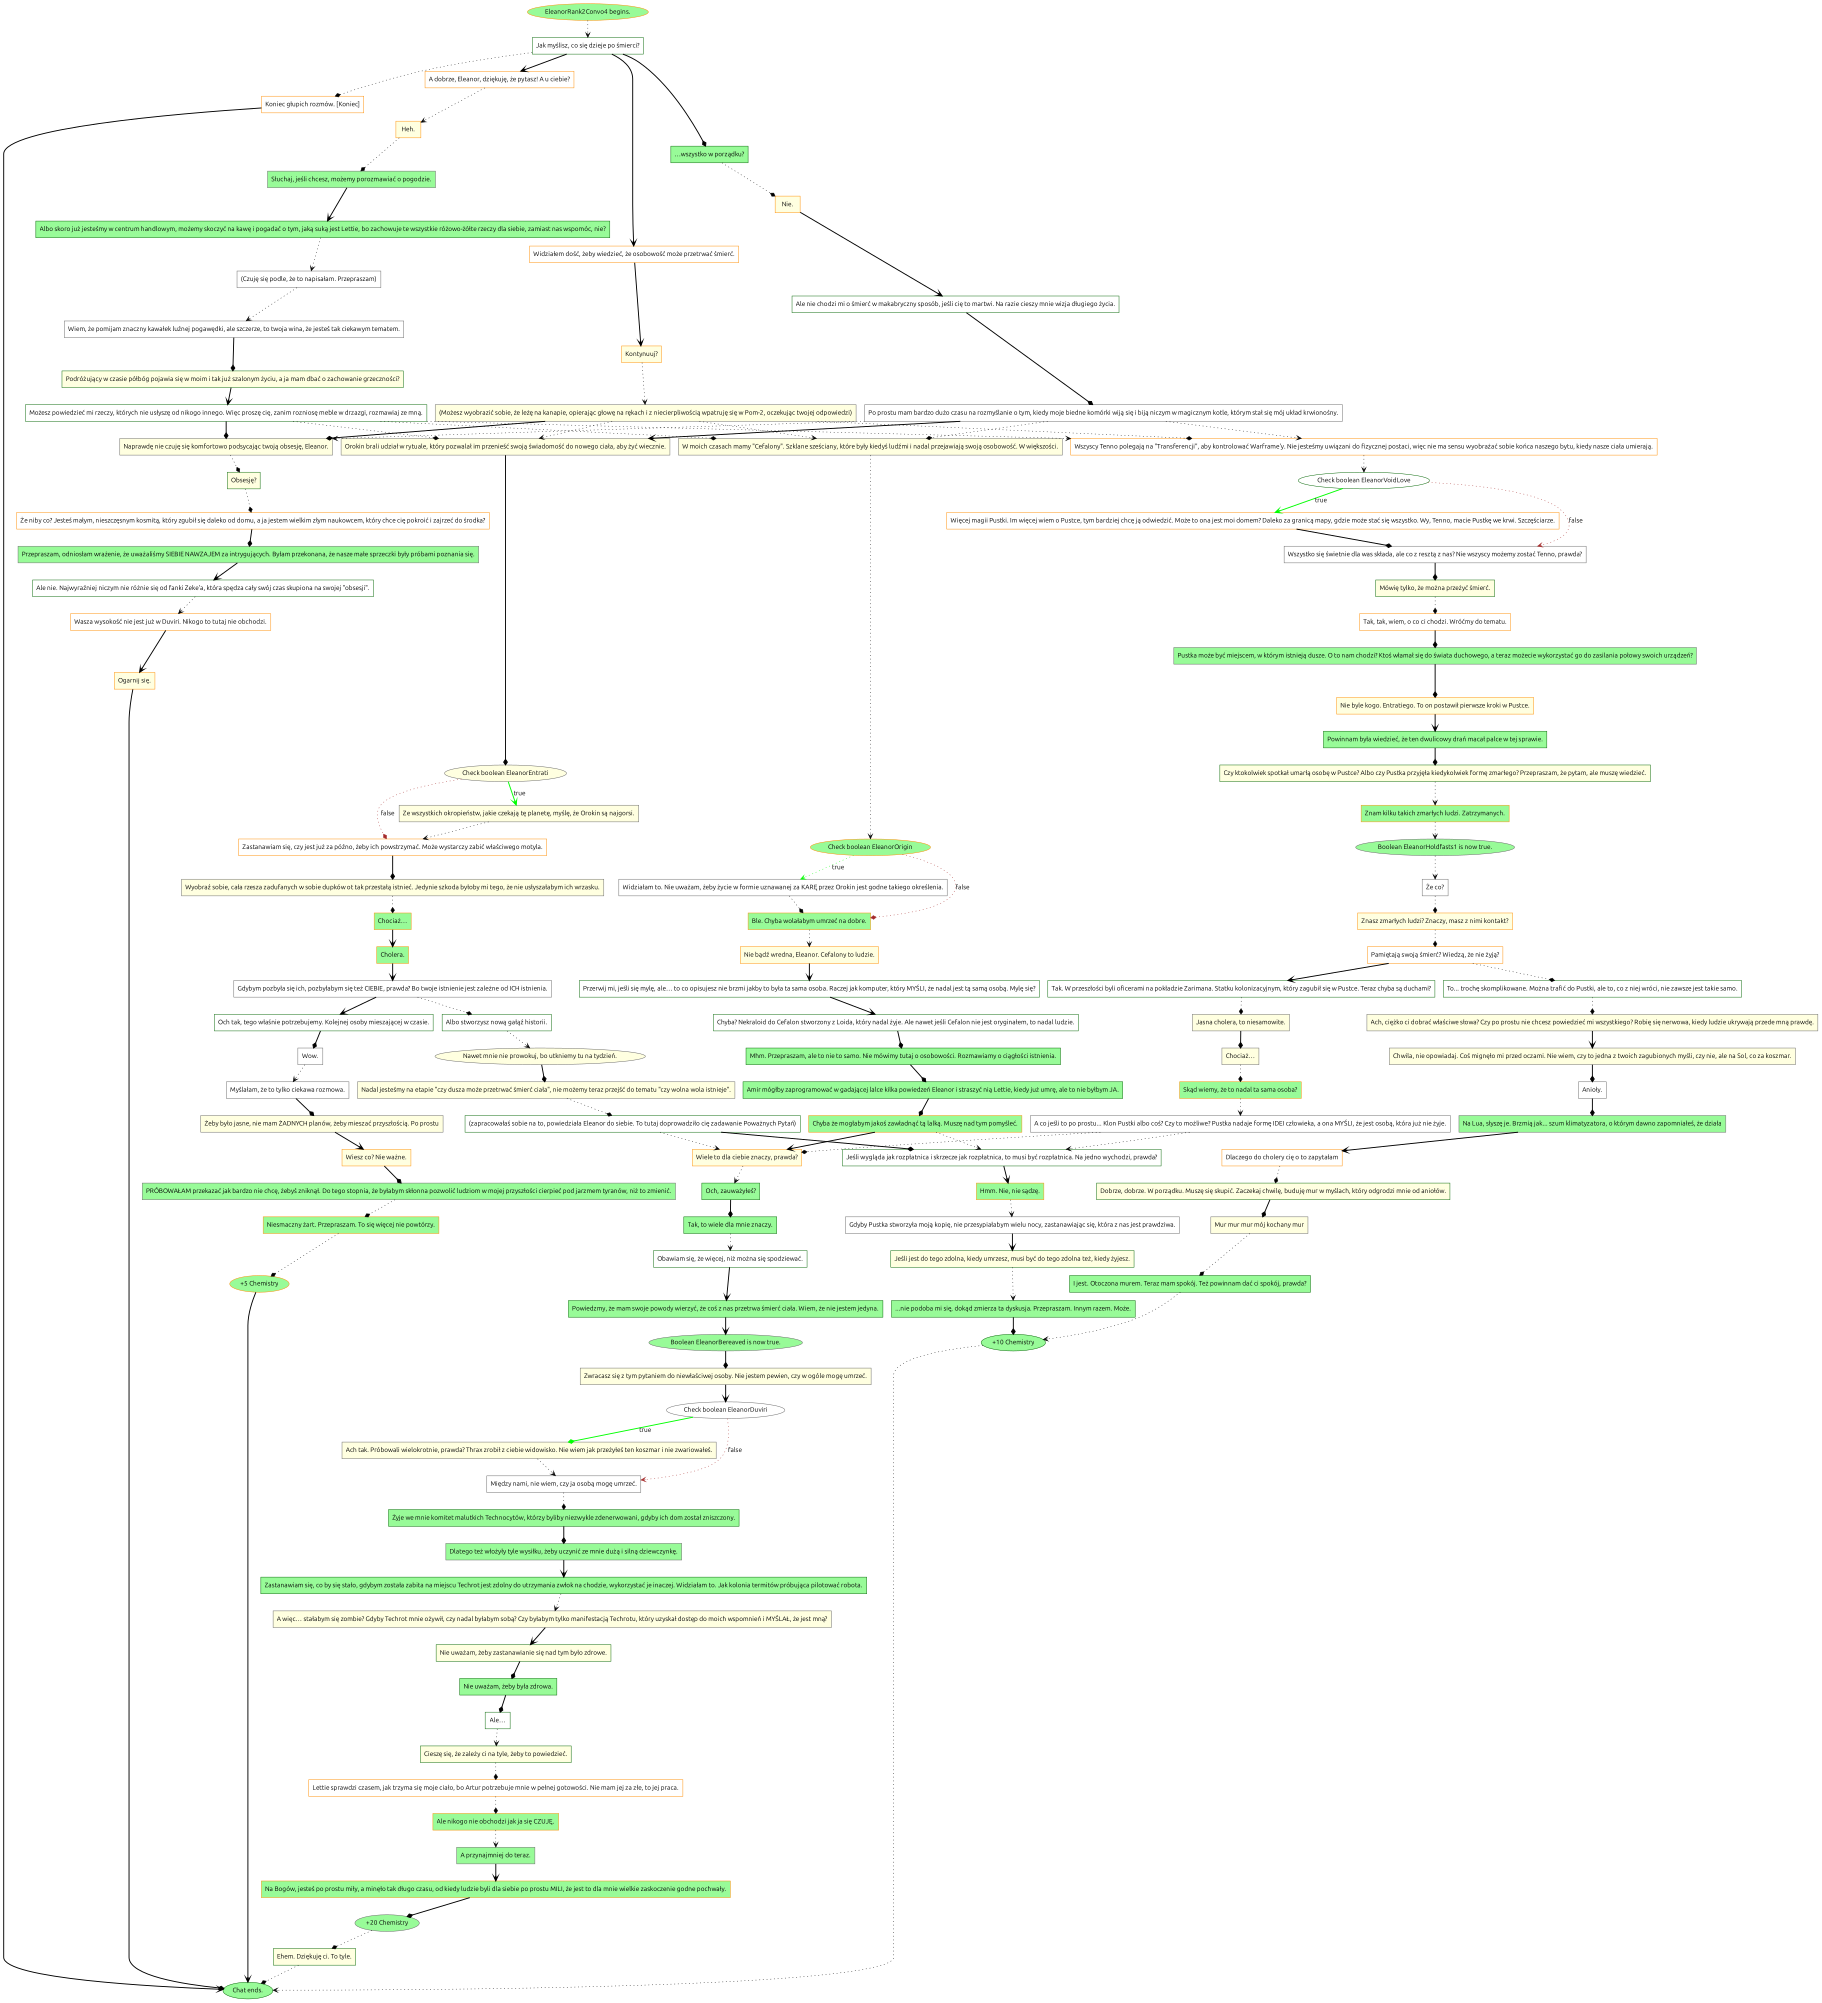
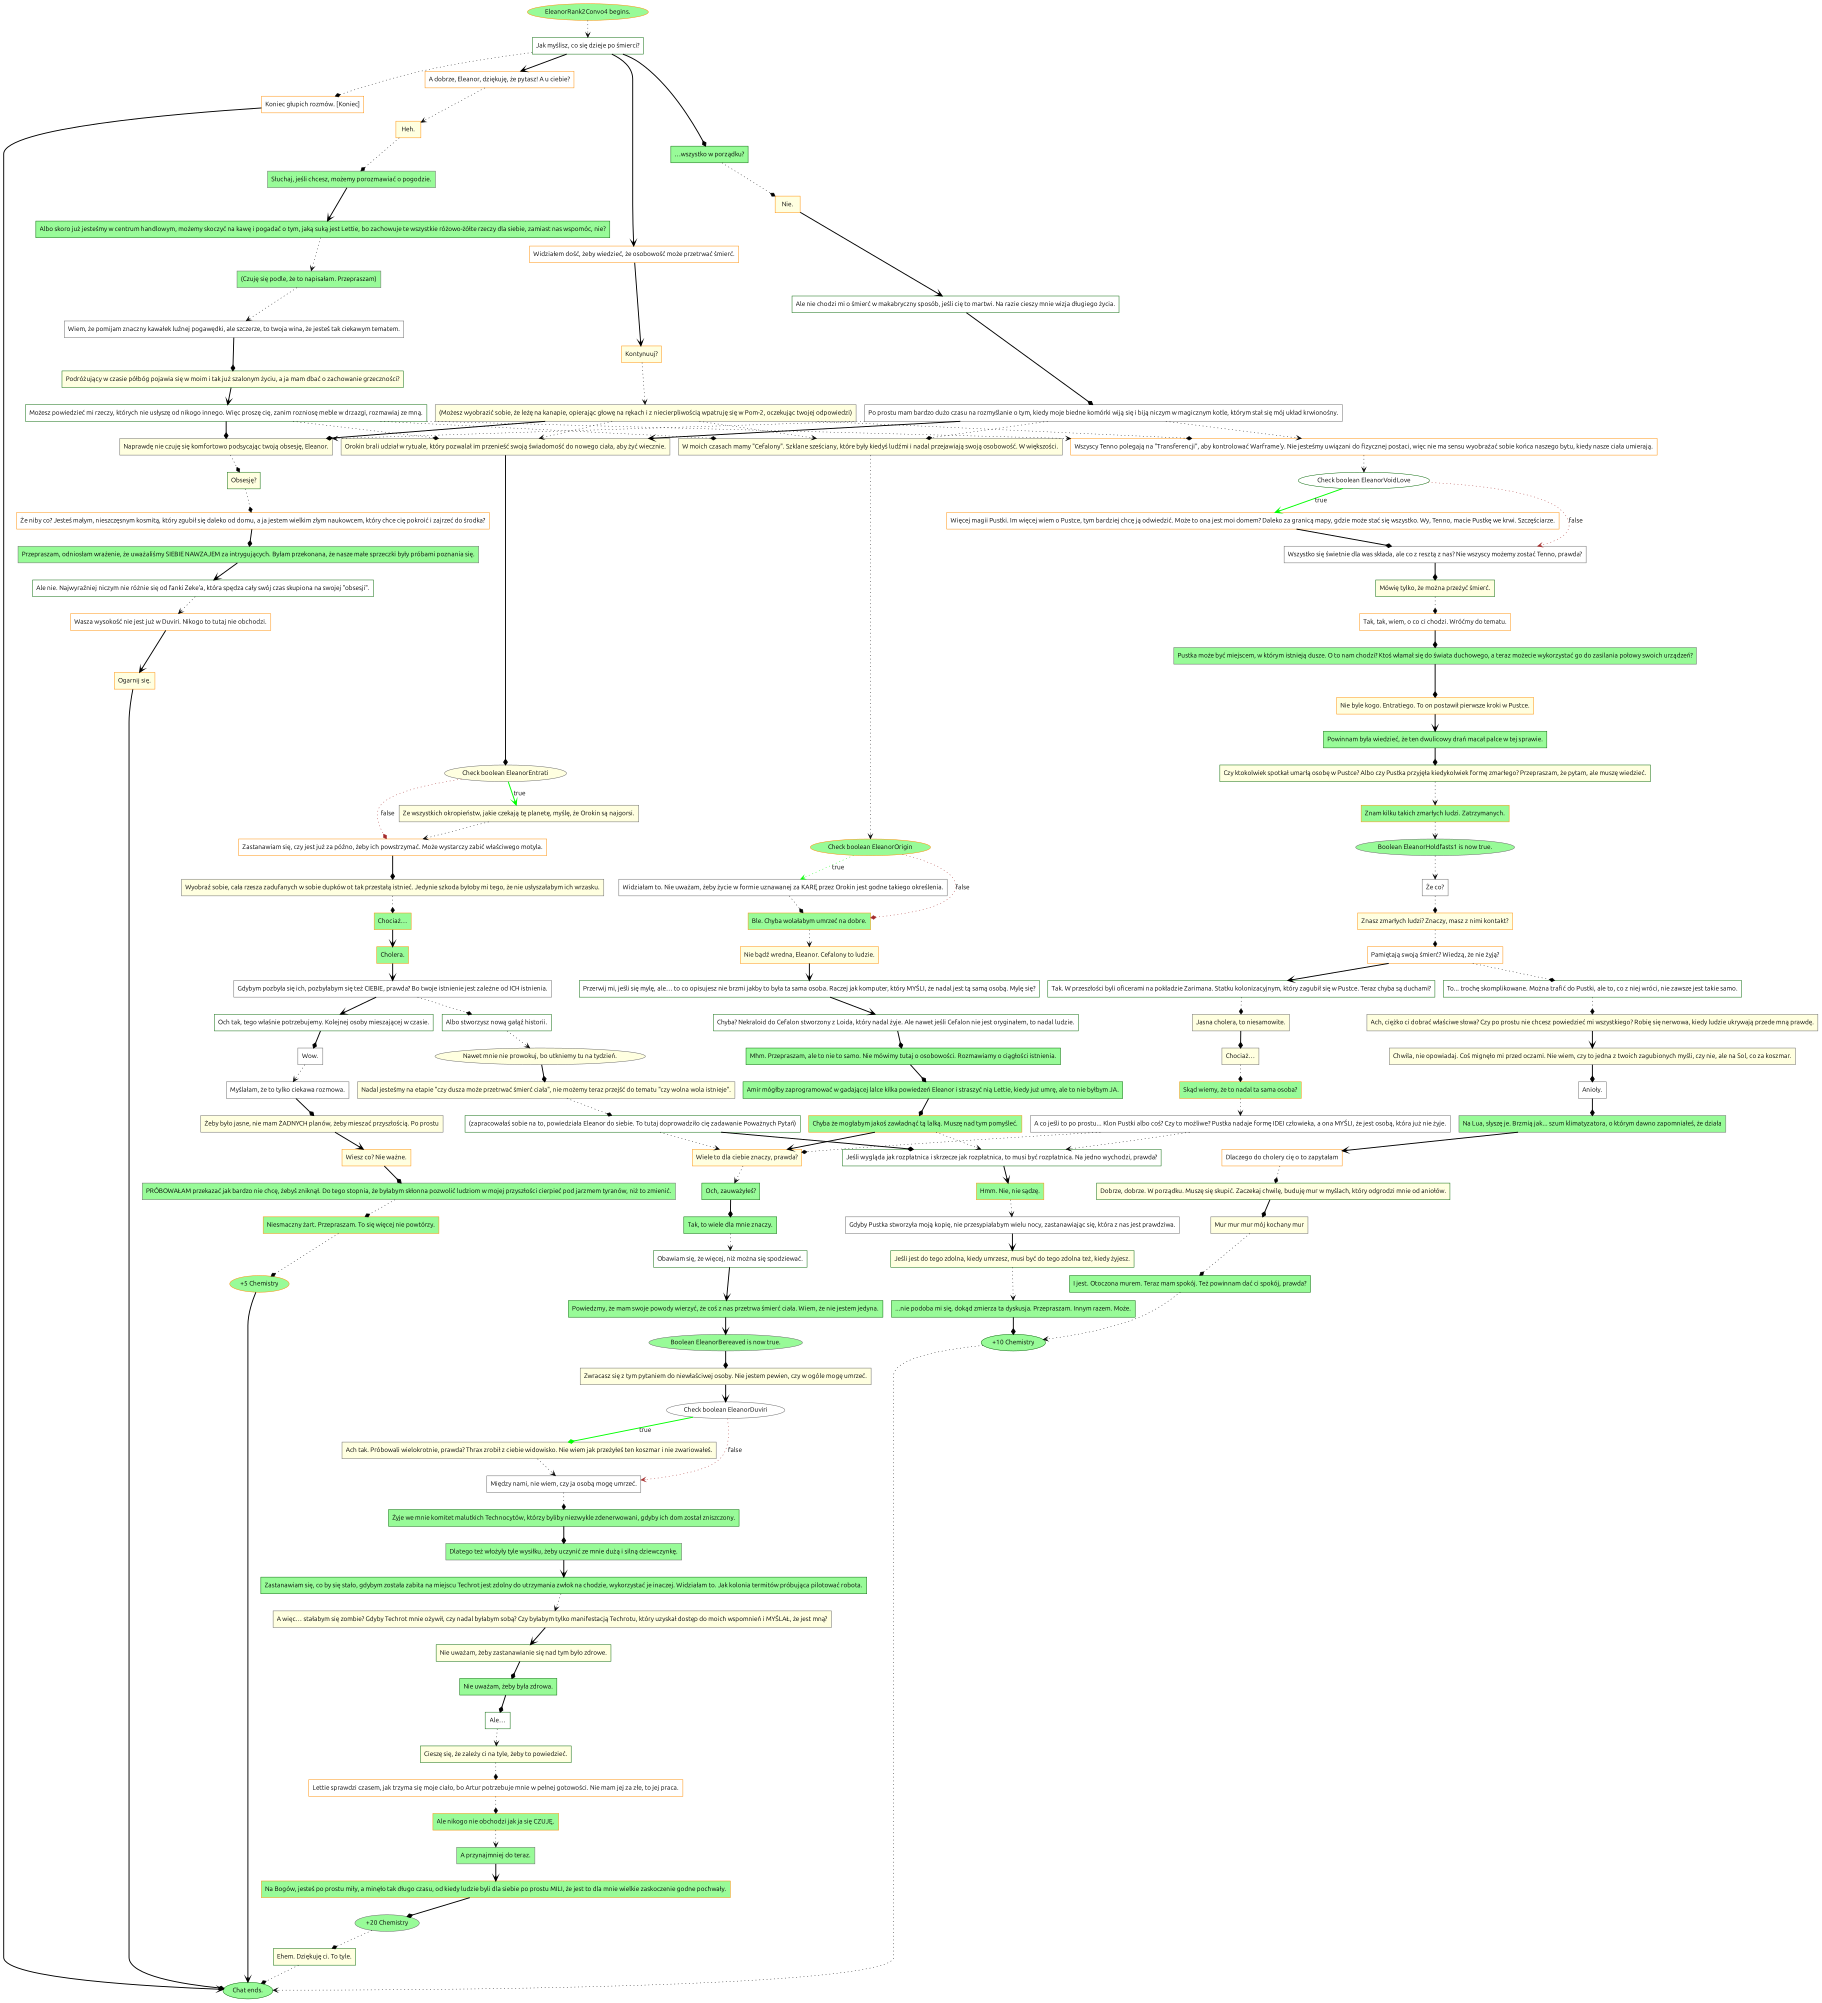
(309, 279) -> (309, 279)
